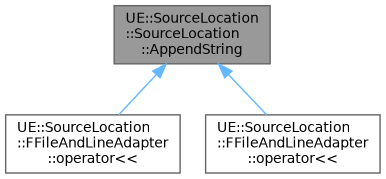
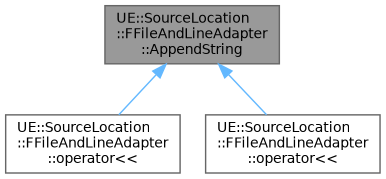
(192, 35) -> (192, 35)
